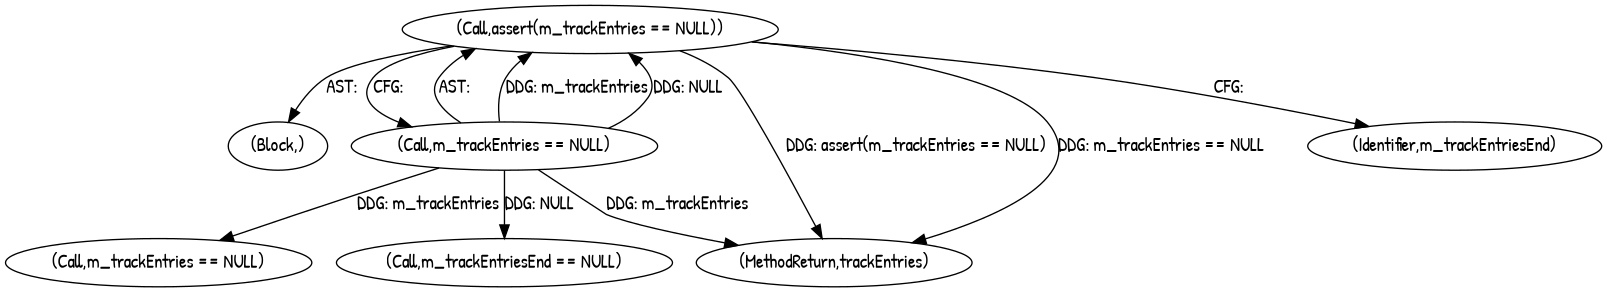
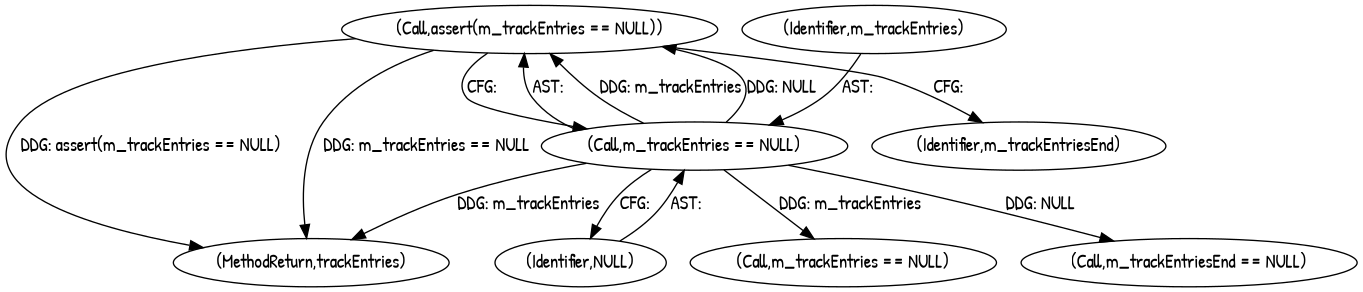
none -> (874, 29)
(278, 146) -> none
none -> (581, 263)
